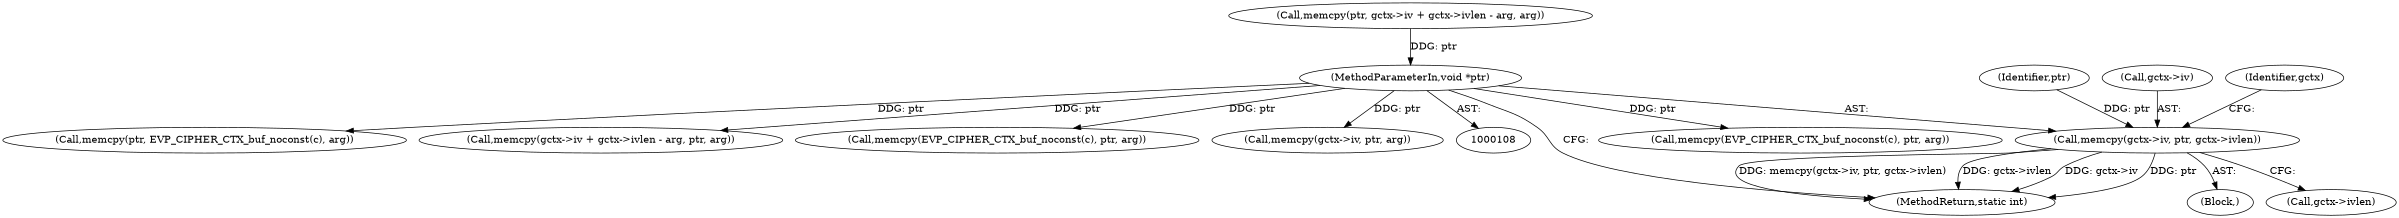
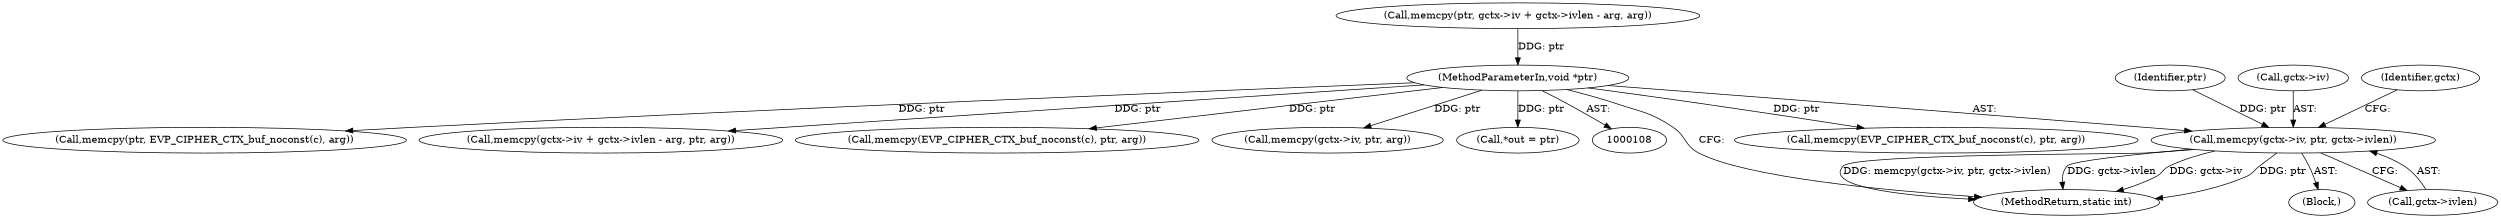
none -> (1518, 140)
none -> (2405, 167)
